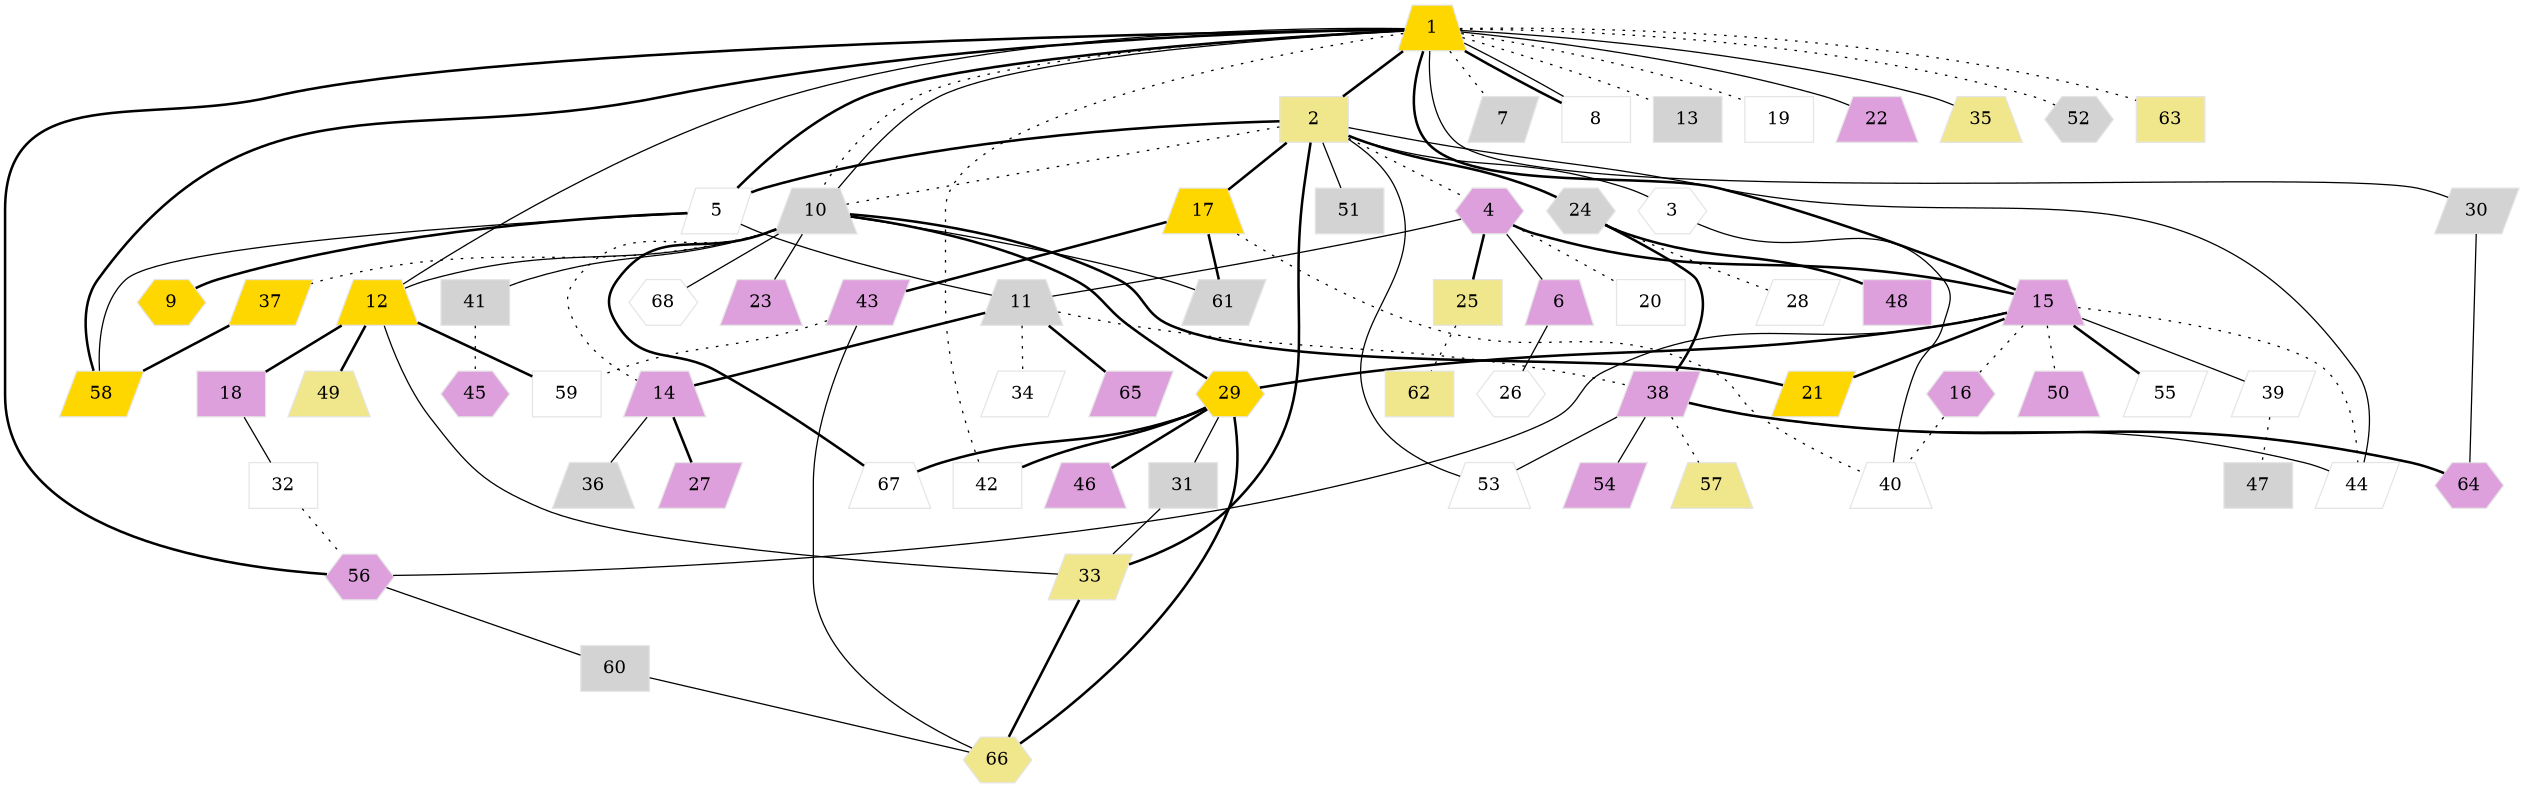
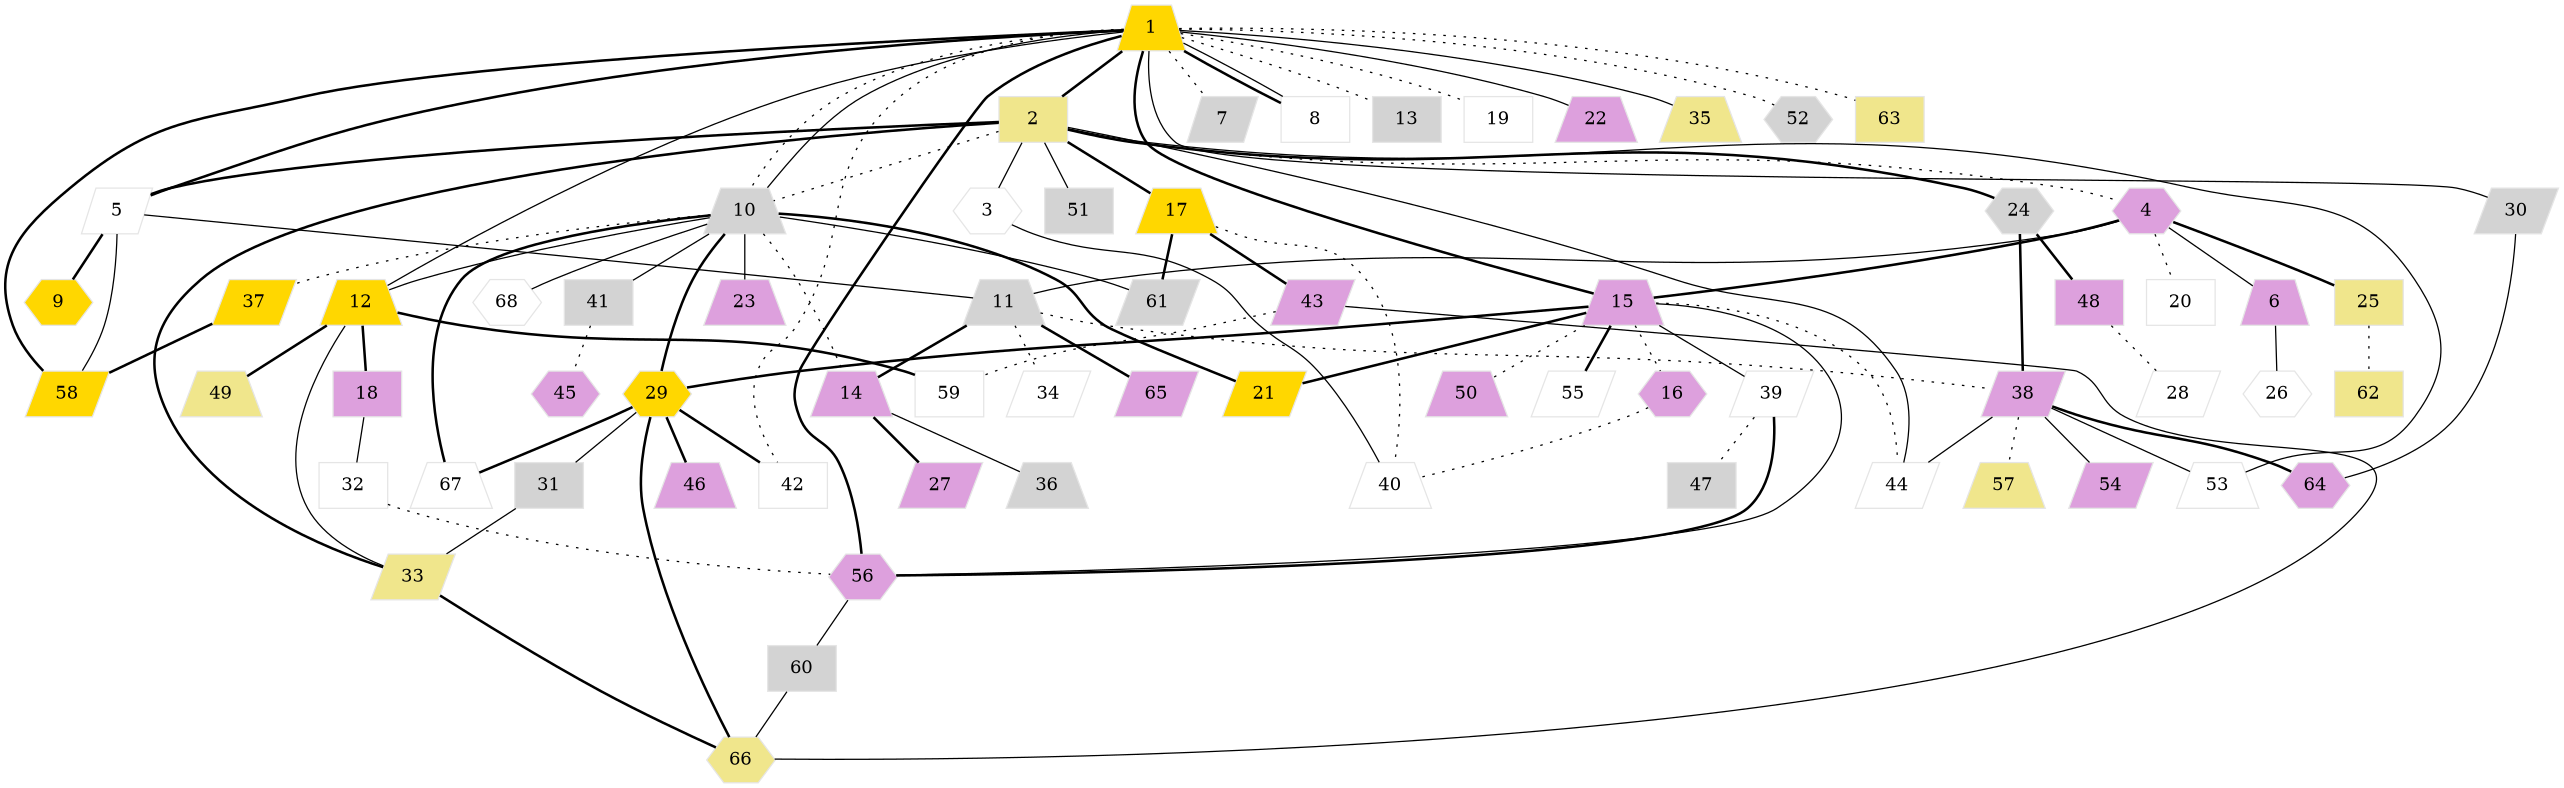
(1719, 272) -> (2134, 348)
none -> (1374, 562)
